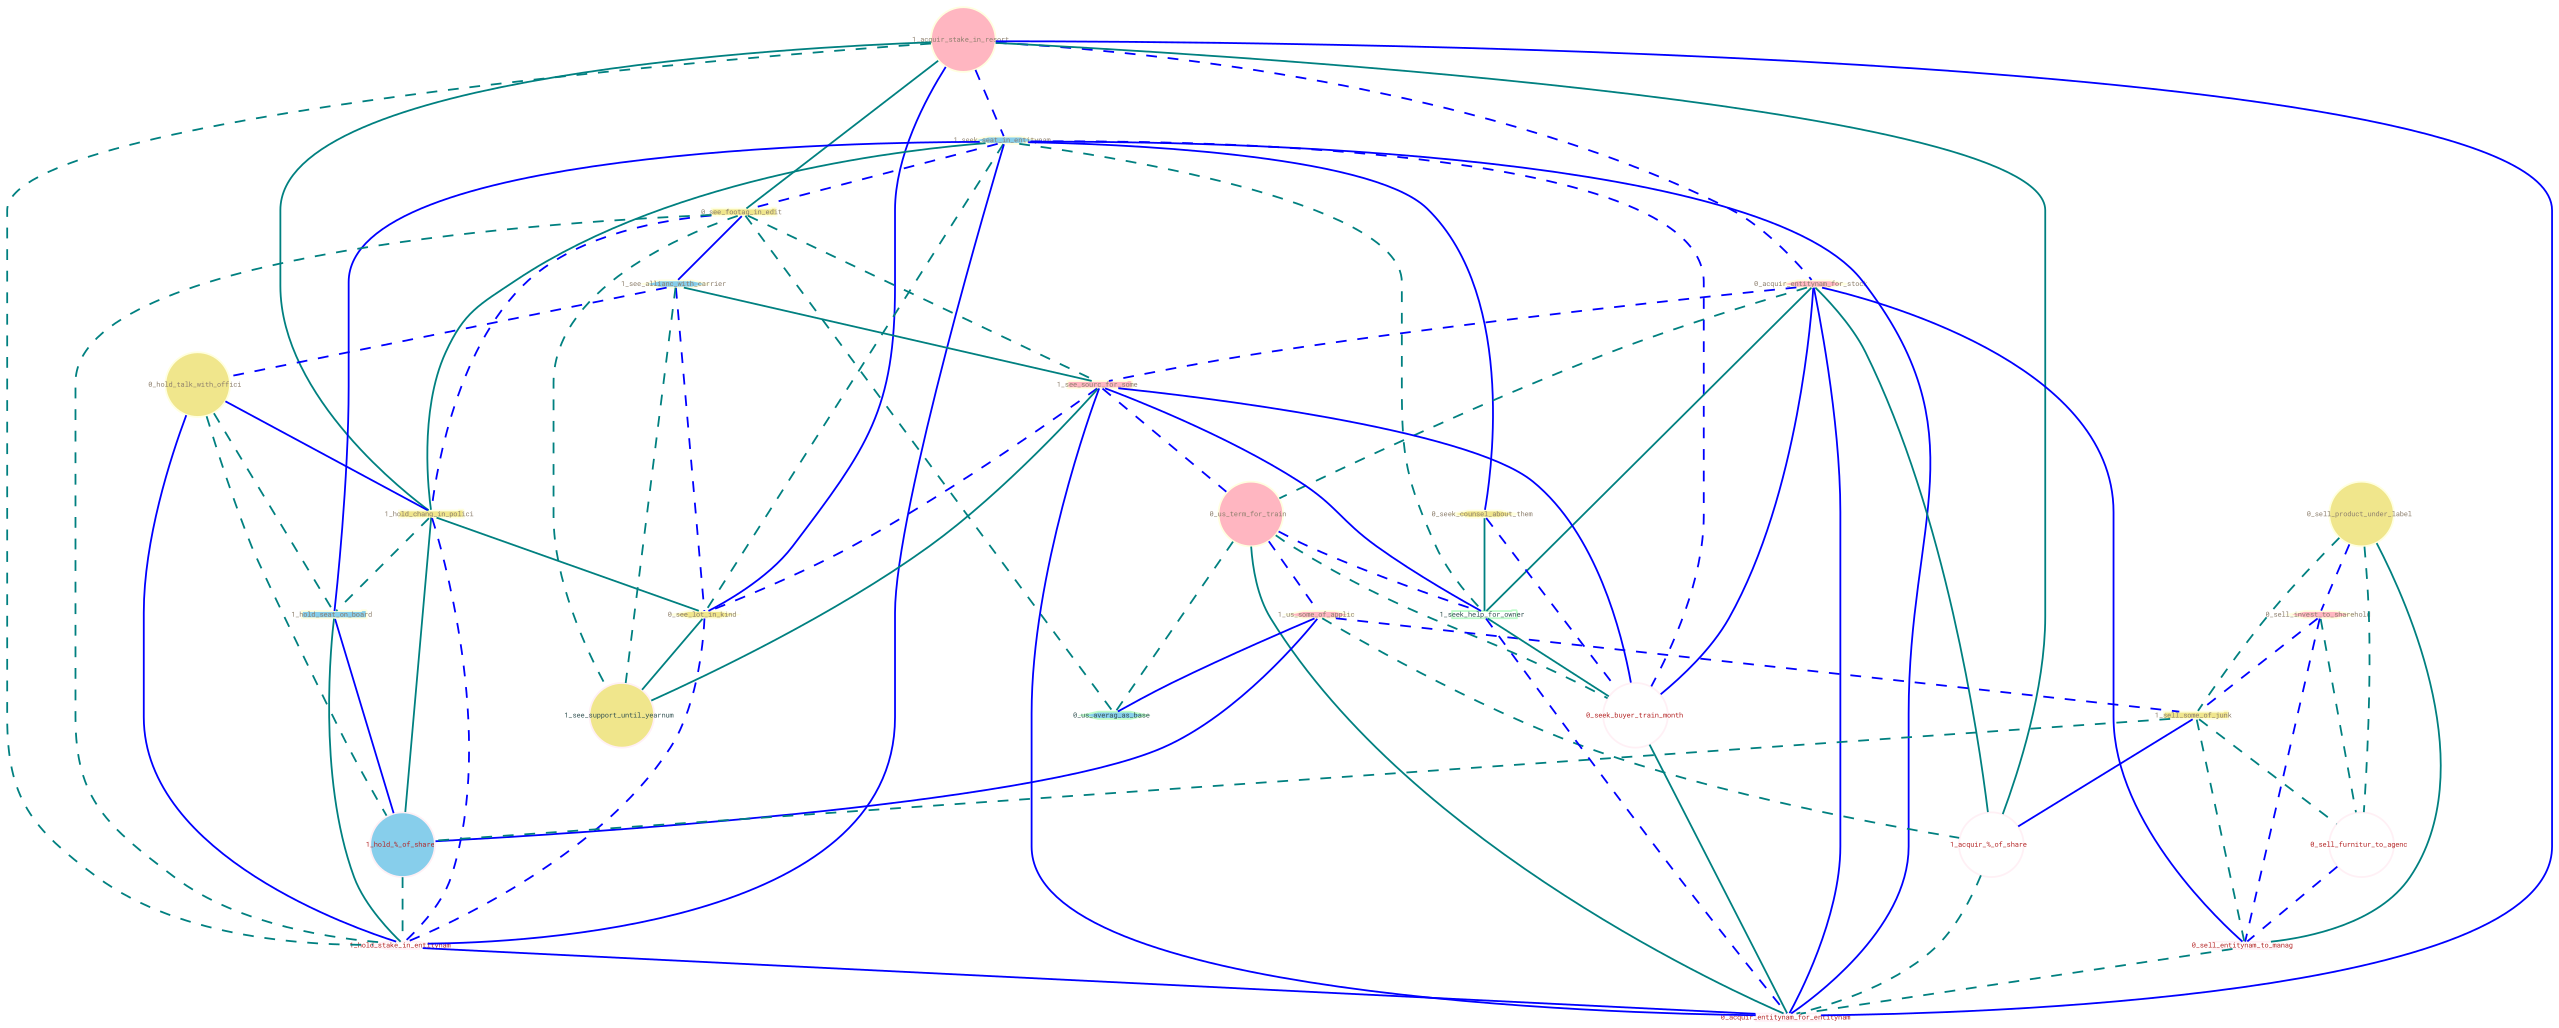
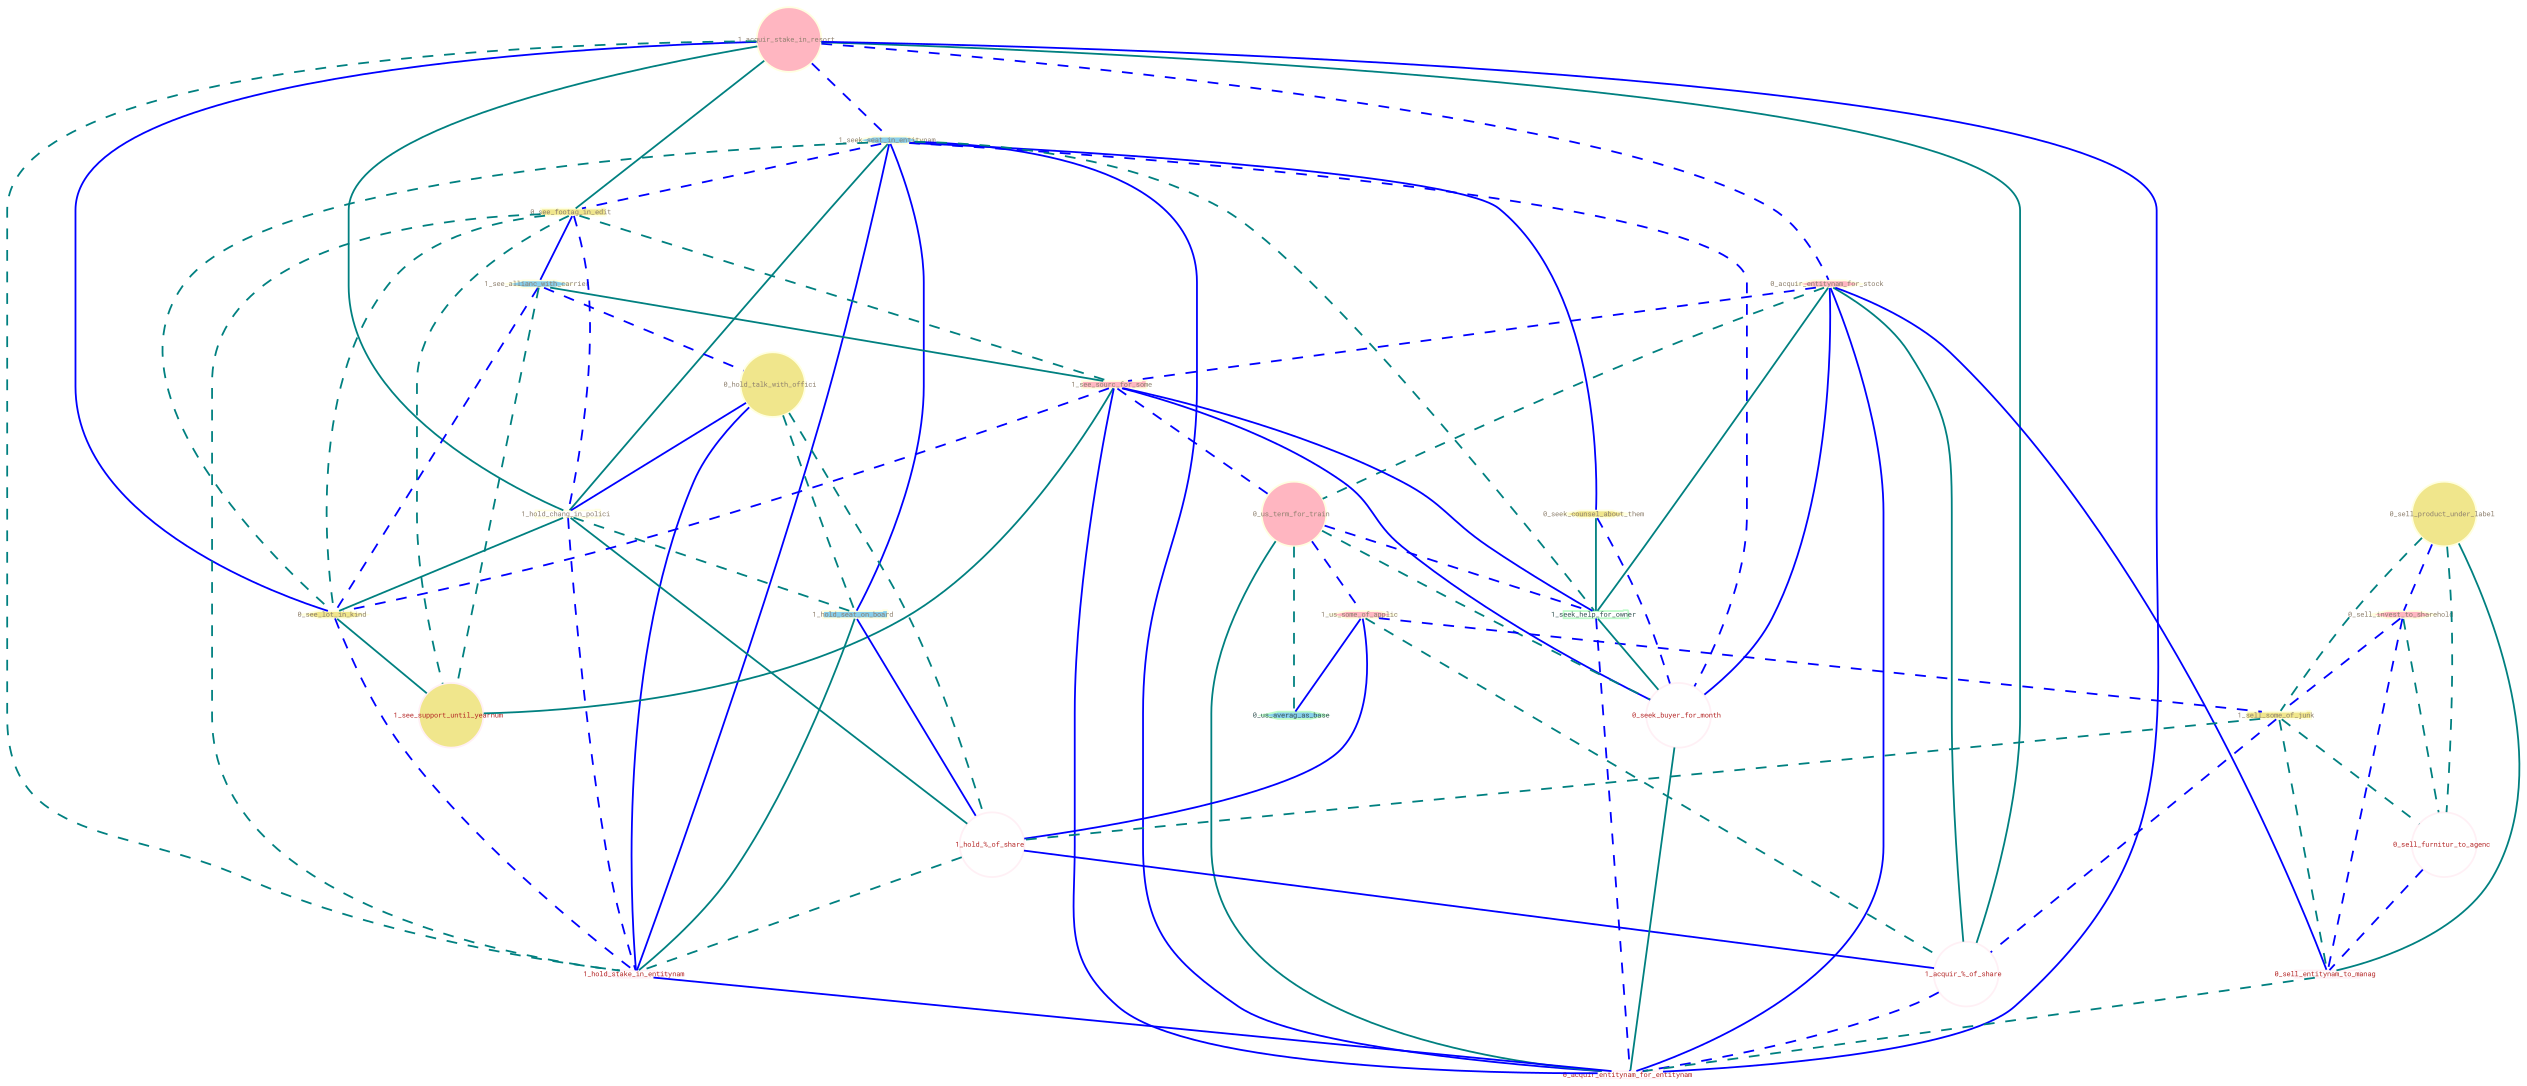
(938, 476) -> (351, 357)
(431, 514) -> (568, 514)
(622, 715) -> (451, 715)
(1635, 715) -> (1679, 715)
(2105, 773) -> (2119, 847)
(403, 845) -> (992, 845)
none -> (1479, 909)
(1908, 968) -> (1808, 1037)
